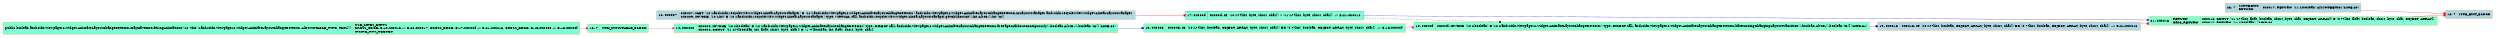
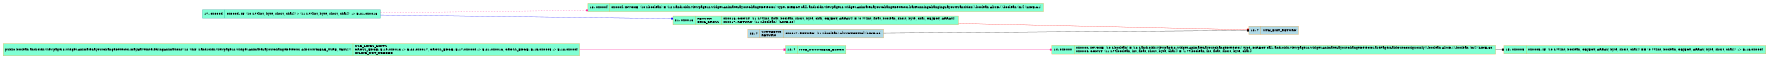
(2402, 12) -> (1065, 32)
(2475, 14) -> (1280, 30)
(896, 15) -> none
(1431, 20) -> (483, 12)
(2186, 22) -> (708, 22)
(2009, 26) -> none
(1408, 27) -> none
(1130, 28) -> (1499, 50)
